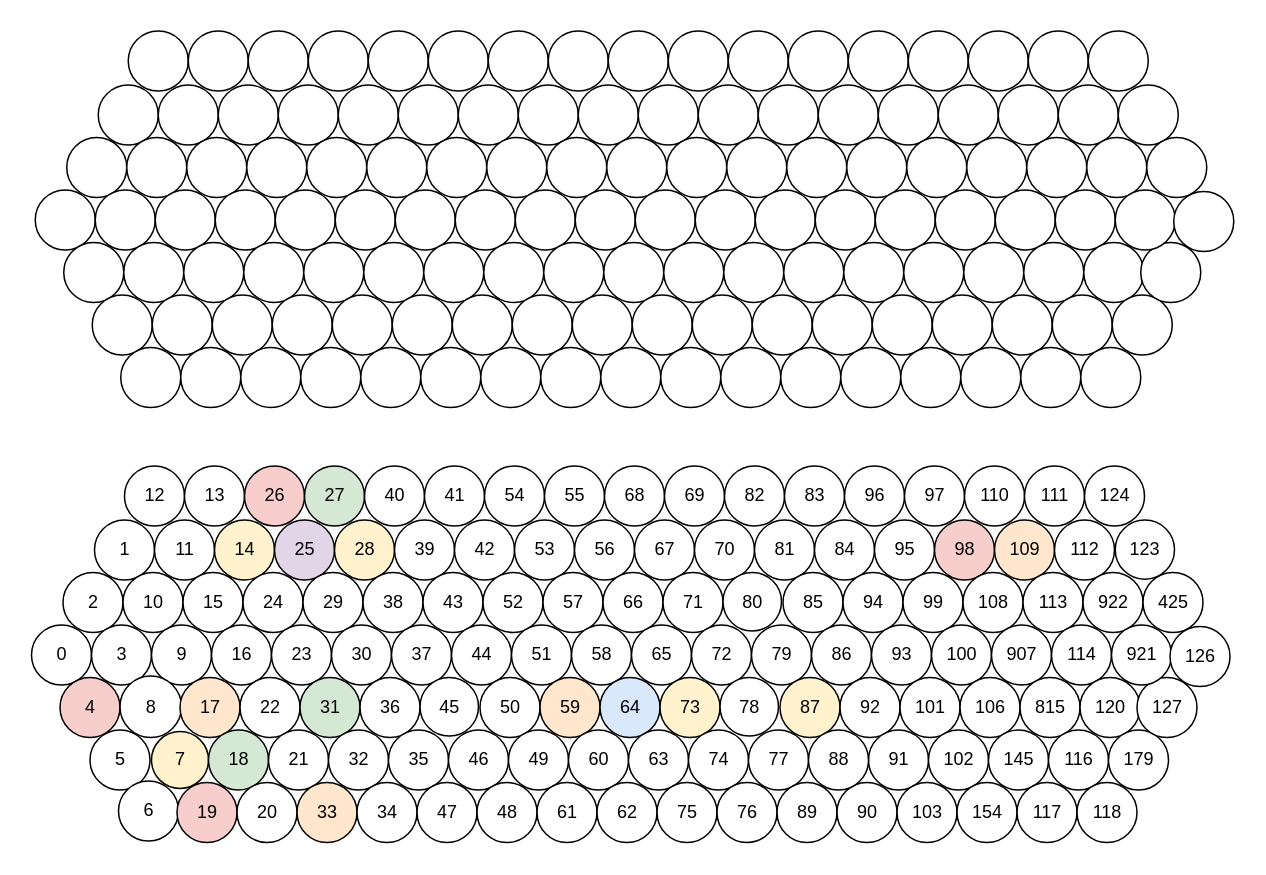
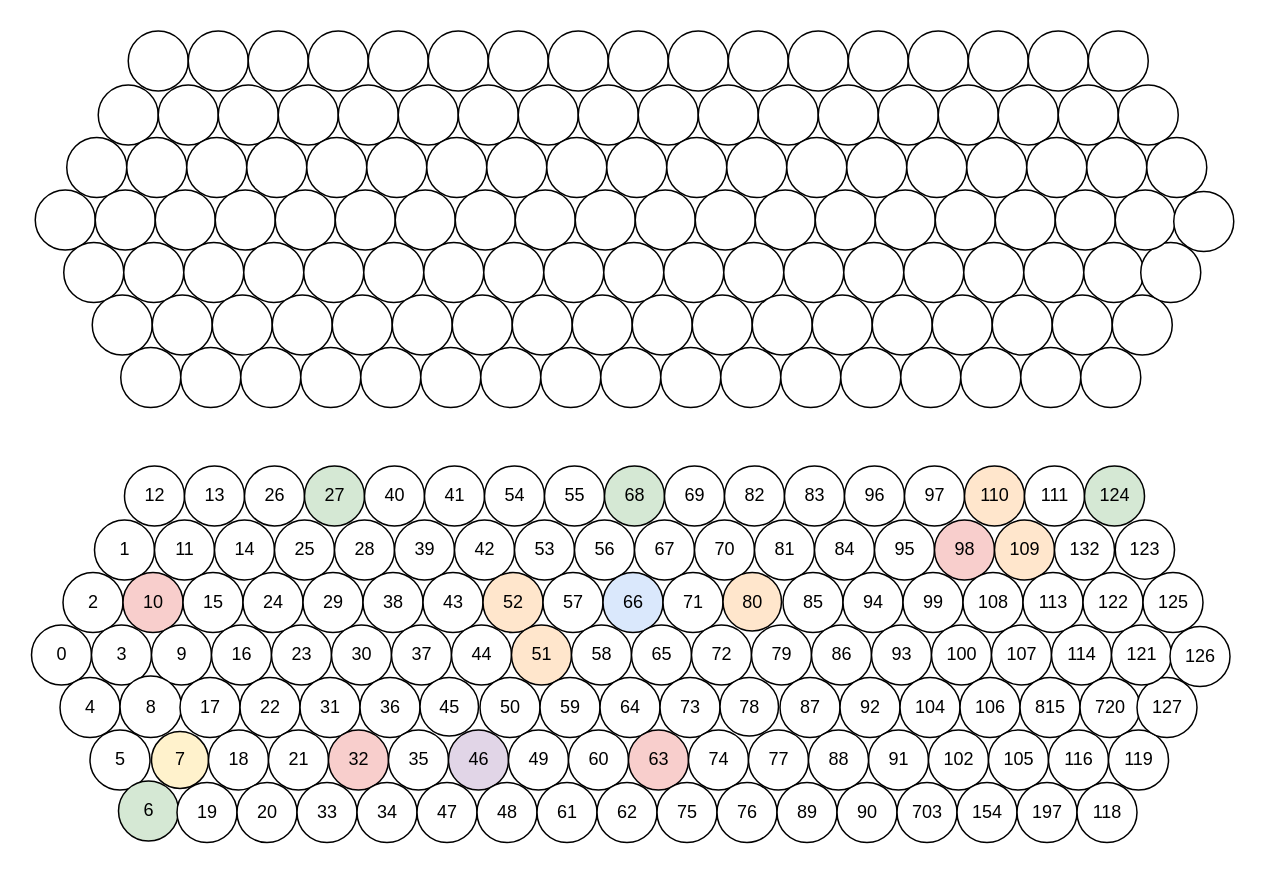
(275, 496) -> (275, 496)
(635, 496) -> (635, 496)
(995, 496) -> (995, 496)
(1115, 496) -> (1115, 496)
(245, 550) -> (245, 550)
(305, 550) -> (305, 550)
(365, 550) -> (365, 550)
(1085, 550) -> (1085, 550)
(153, 602) -> (153, 602)
(513, 602) -> (513, 602)
(633, 602) -> (633, 602)
(752, 602) -> (752, 602)
(1114, 602) -> (1114, 602)
(1174, 602) -> (1174, 602)
(542, 655) -> (542, 655)
(1022, 655) -> (1022, 655)
(1142, 655) -> (1142, 655)
(90, 707) -> (90, 707)
(210, 707) -> (210, 707)
(330, 707) -> (330, 707)
(570, 707) -> (570, 707)
(630, 707) -> (630, 707)
(690, 707) -> (690, 707)
(810, 707) -> (810, 707)
(931, 707) -> (931, 707)
(1111, 707) -> (1111, 707)
(239, 760) -> (239, 760)
(359, 760) -> (359, 760)
(479, 760) -> (479, 760)
(659, 760) -> (659, 760)
(1019, 760) -> (1019, 760)
(1139, 760) -> (1139, 760)
(149, 811) -> (149, 811)
(207, 812) -> (207, 812)
(327, 812) -> (327, 812)
(928, 812) -> (928, 812)
(1048, 812) -> (1048, 812)
